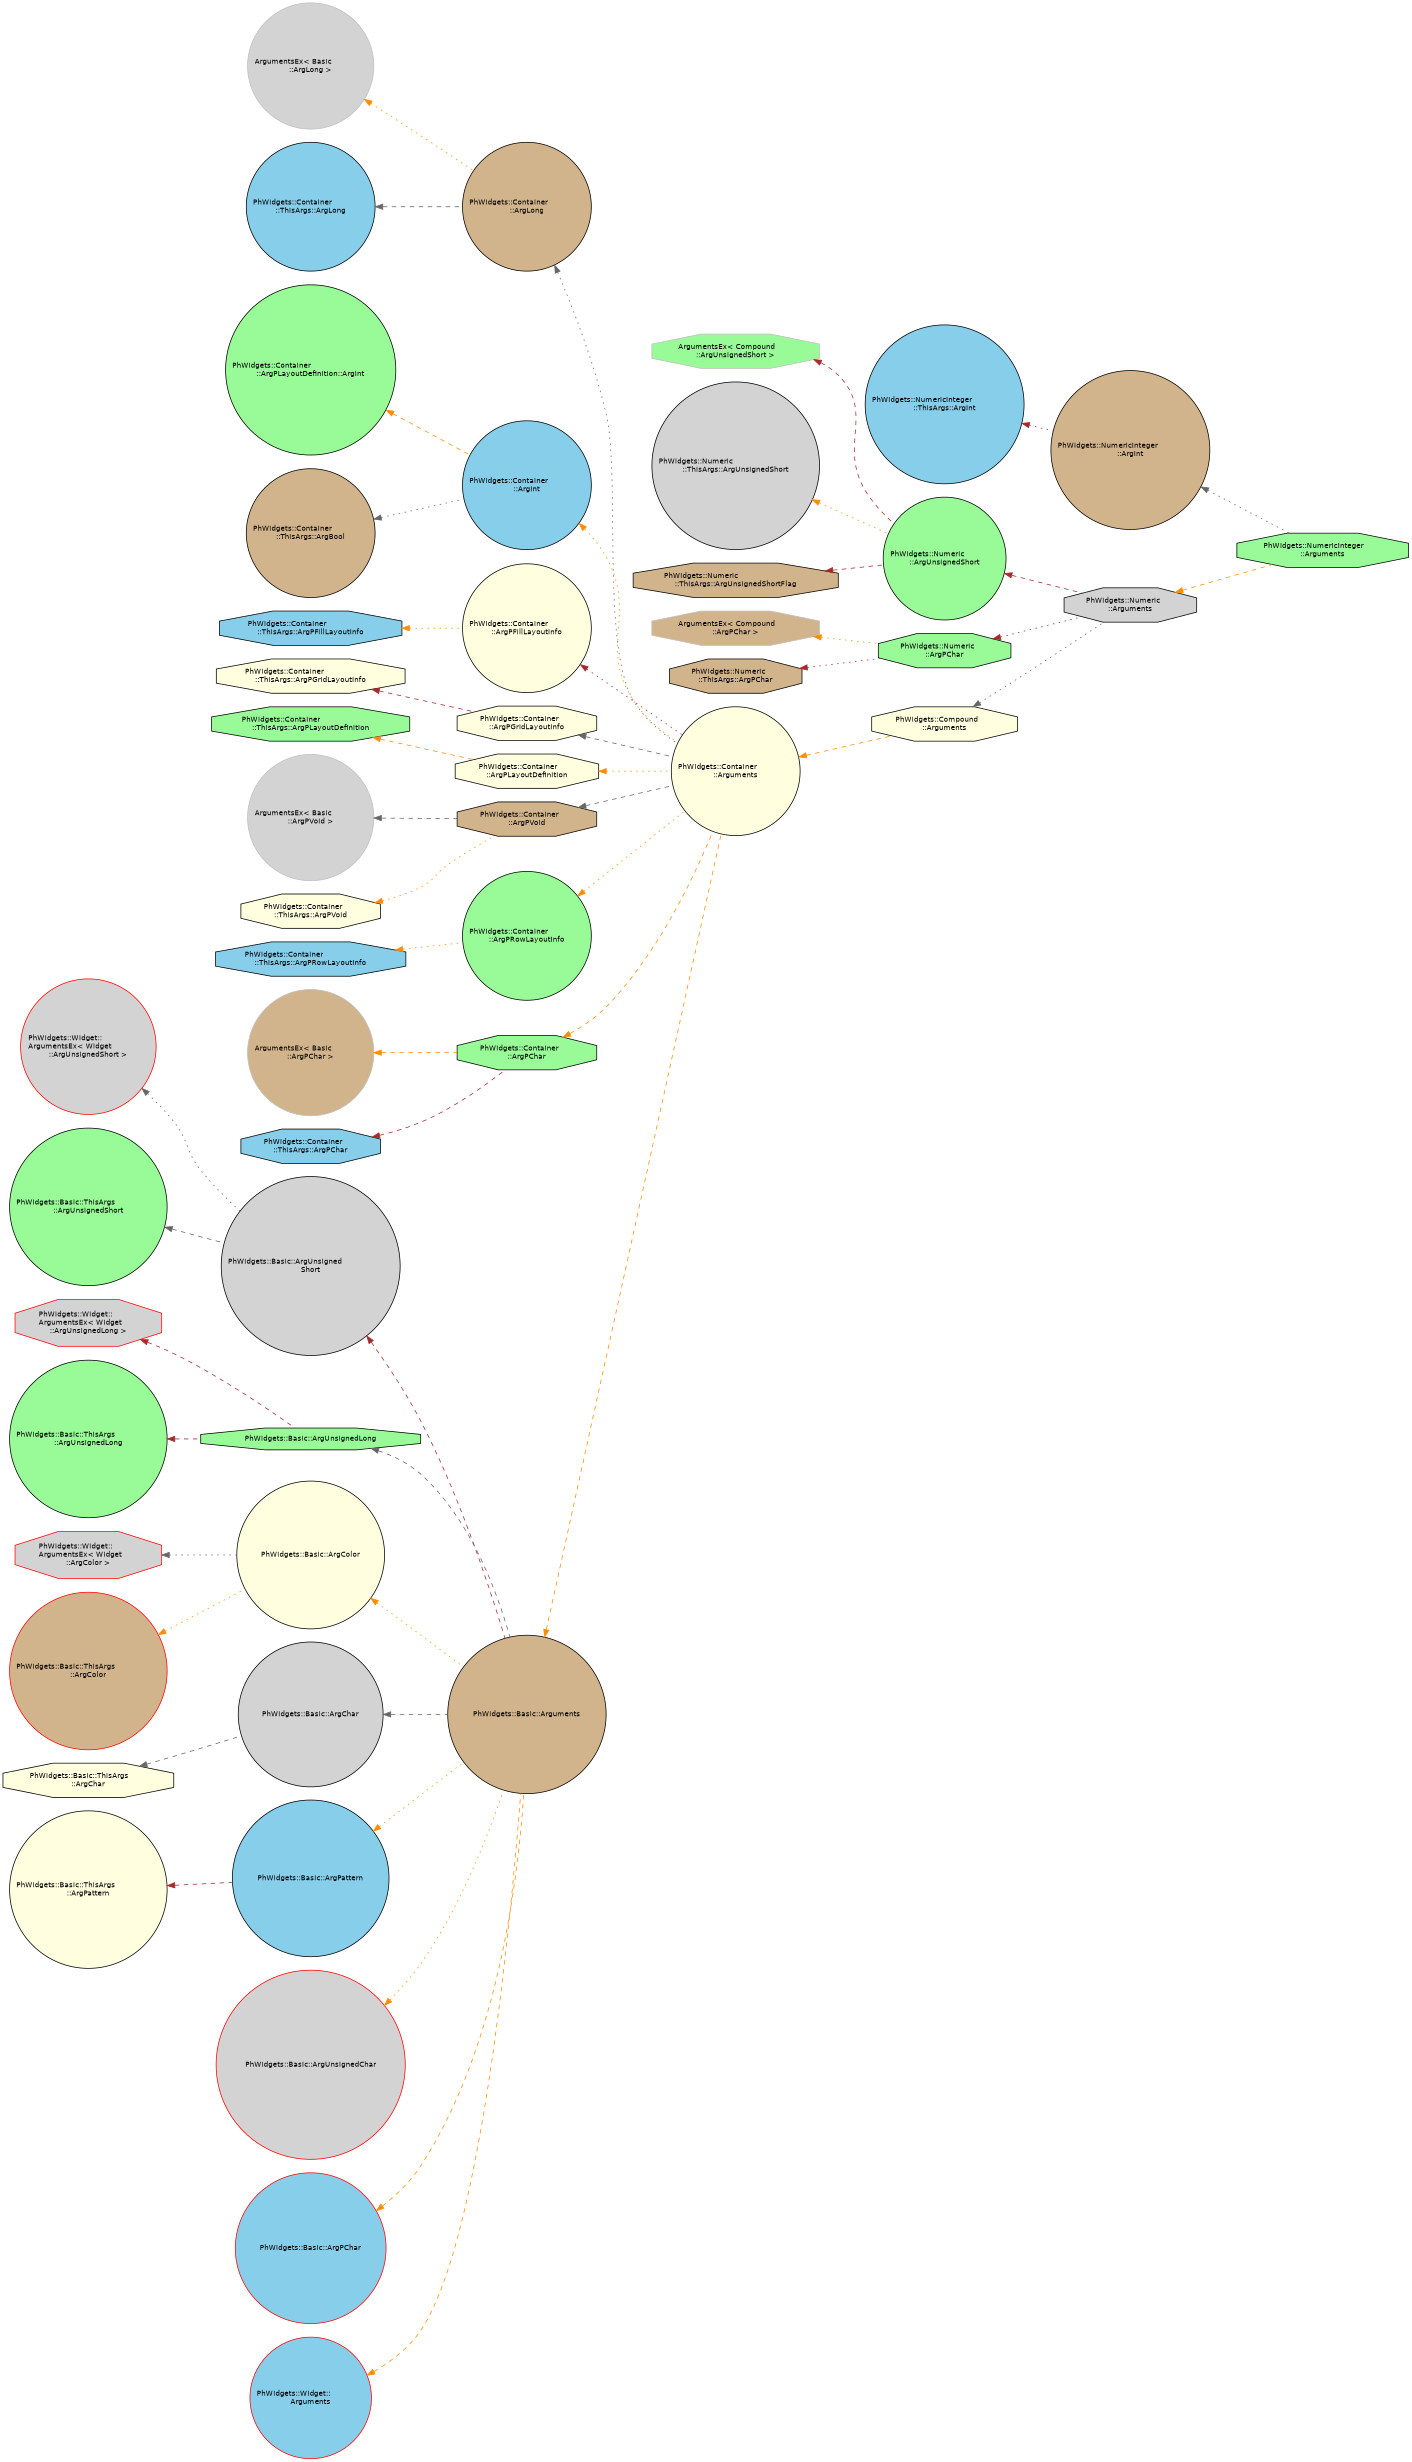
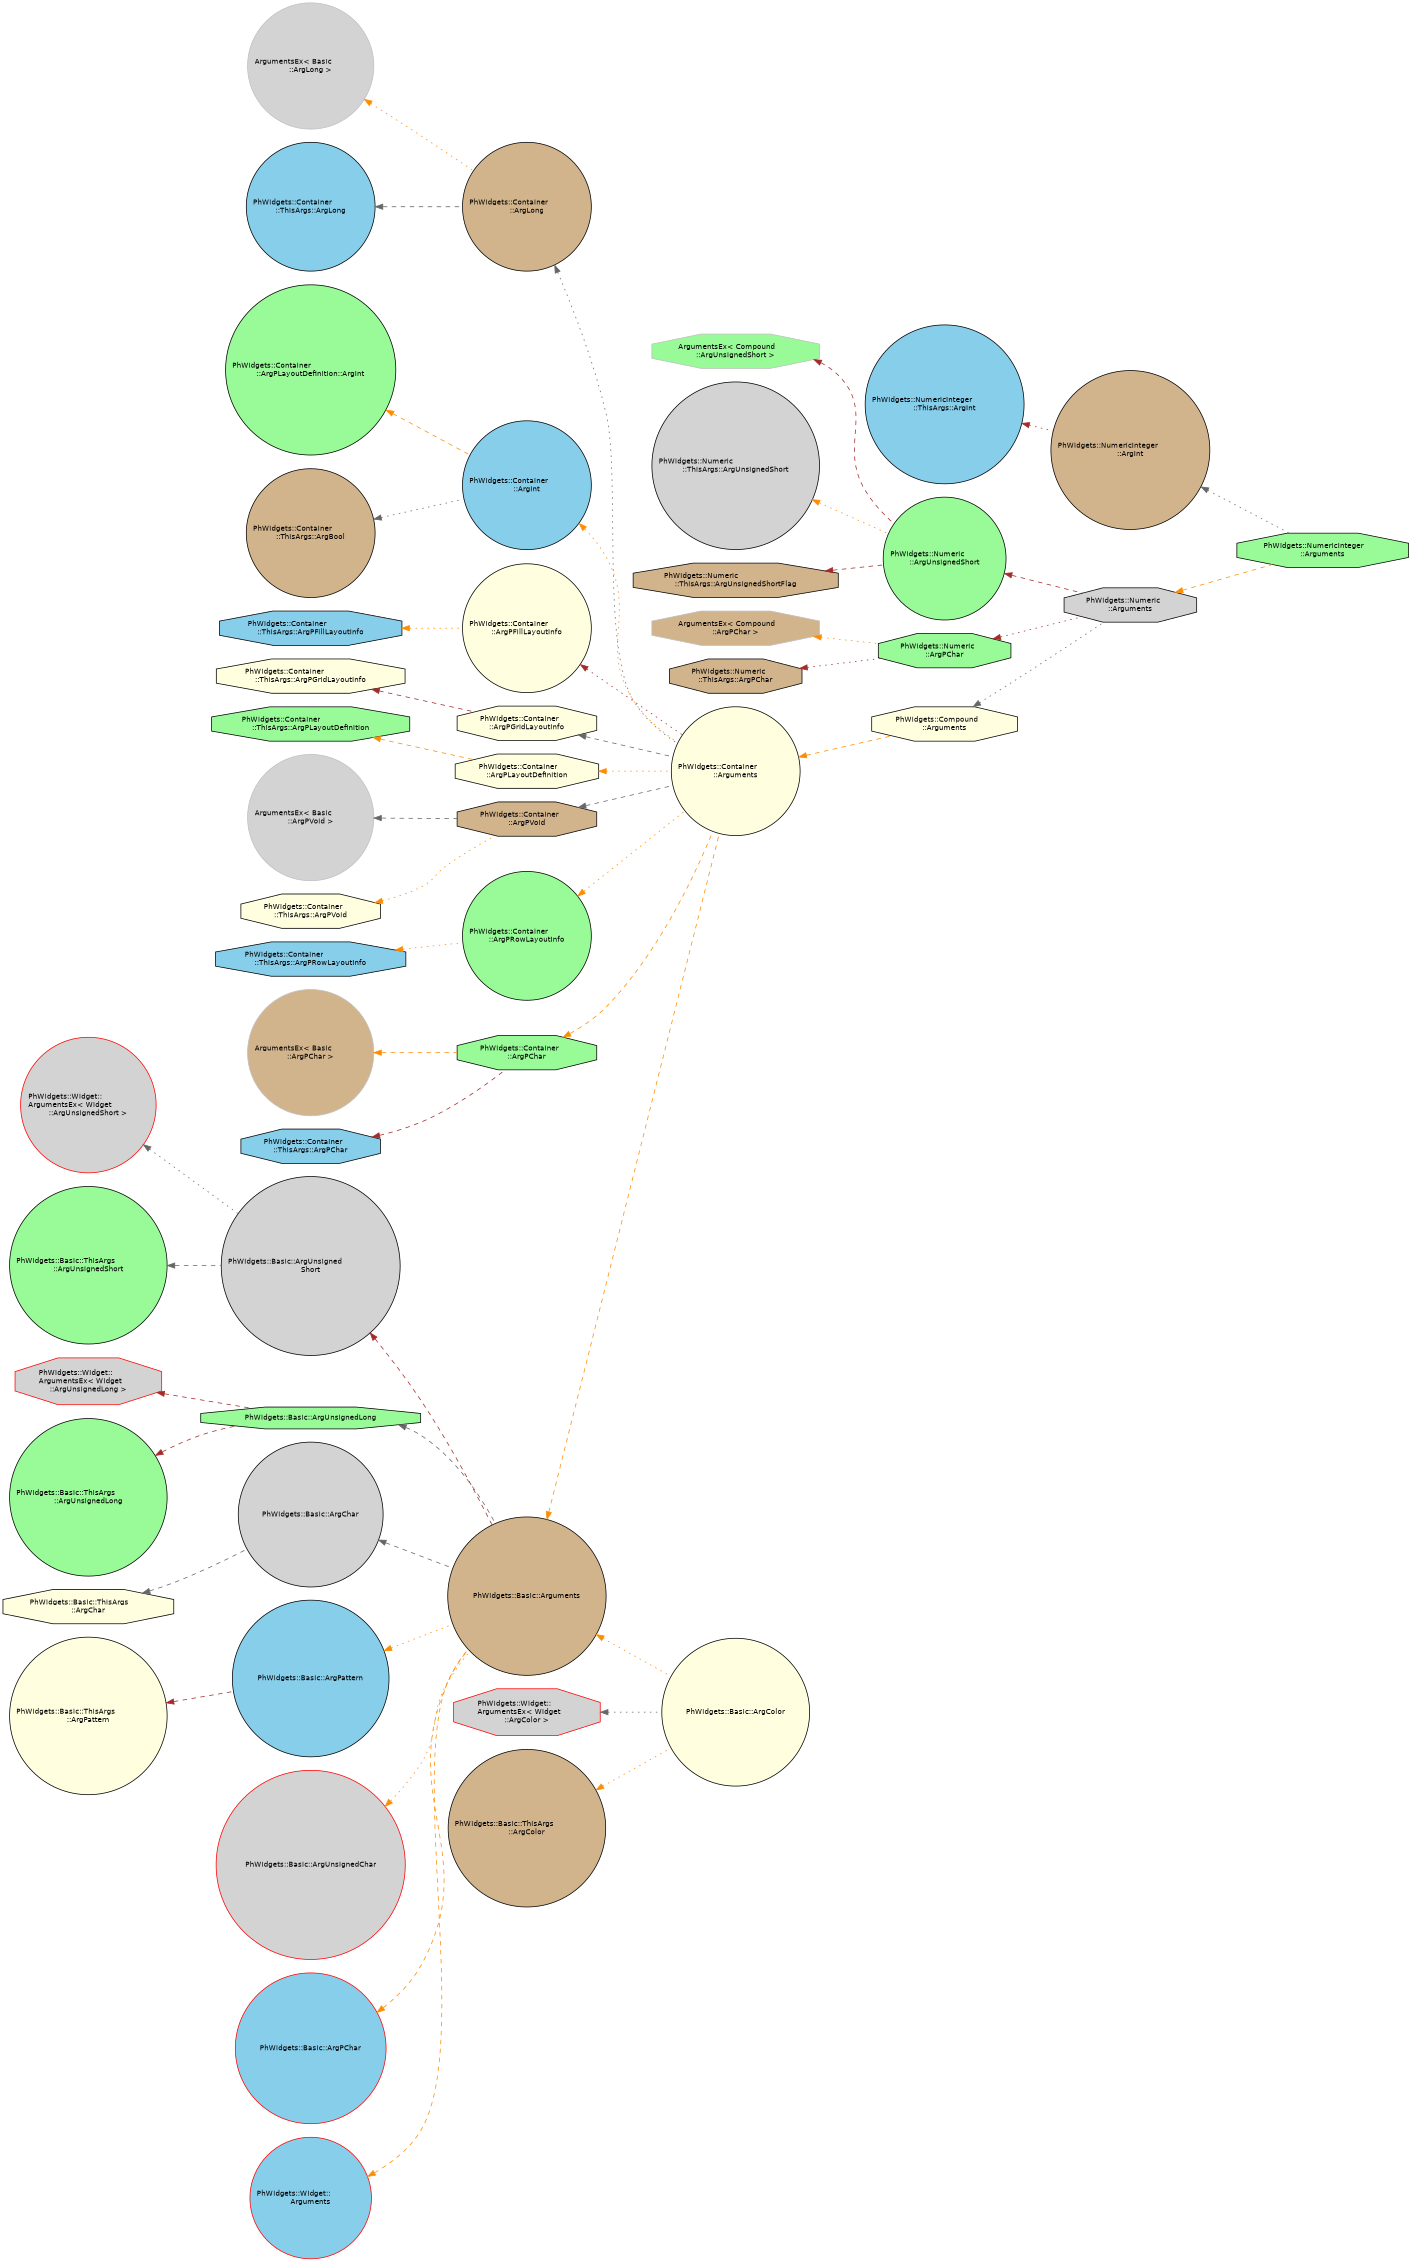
(420, 1635) -> (637, 1657)
(88, 1671) -> (527, 1828)
